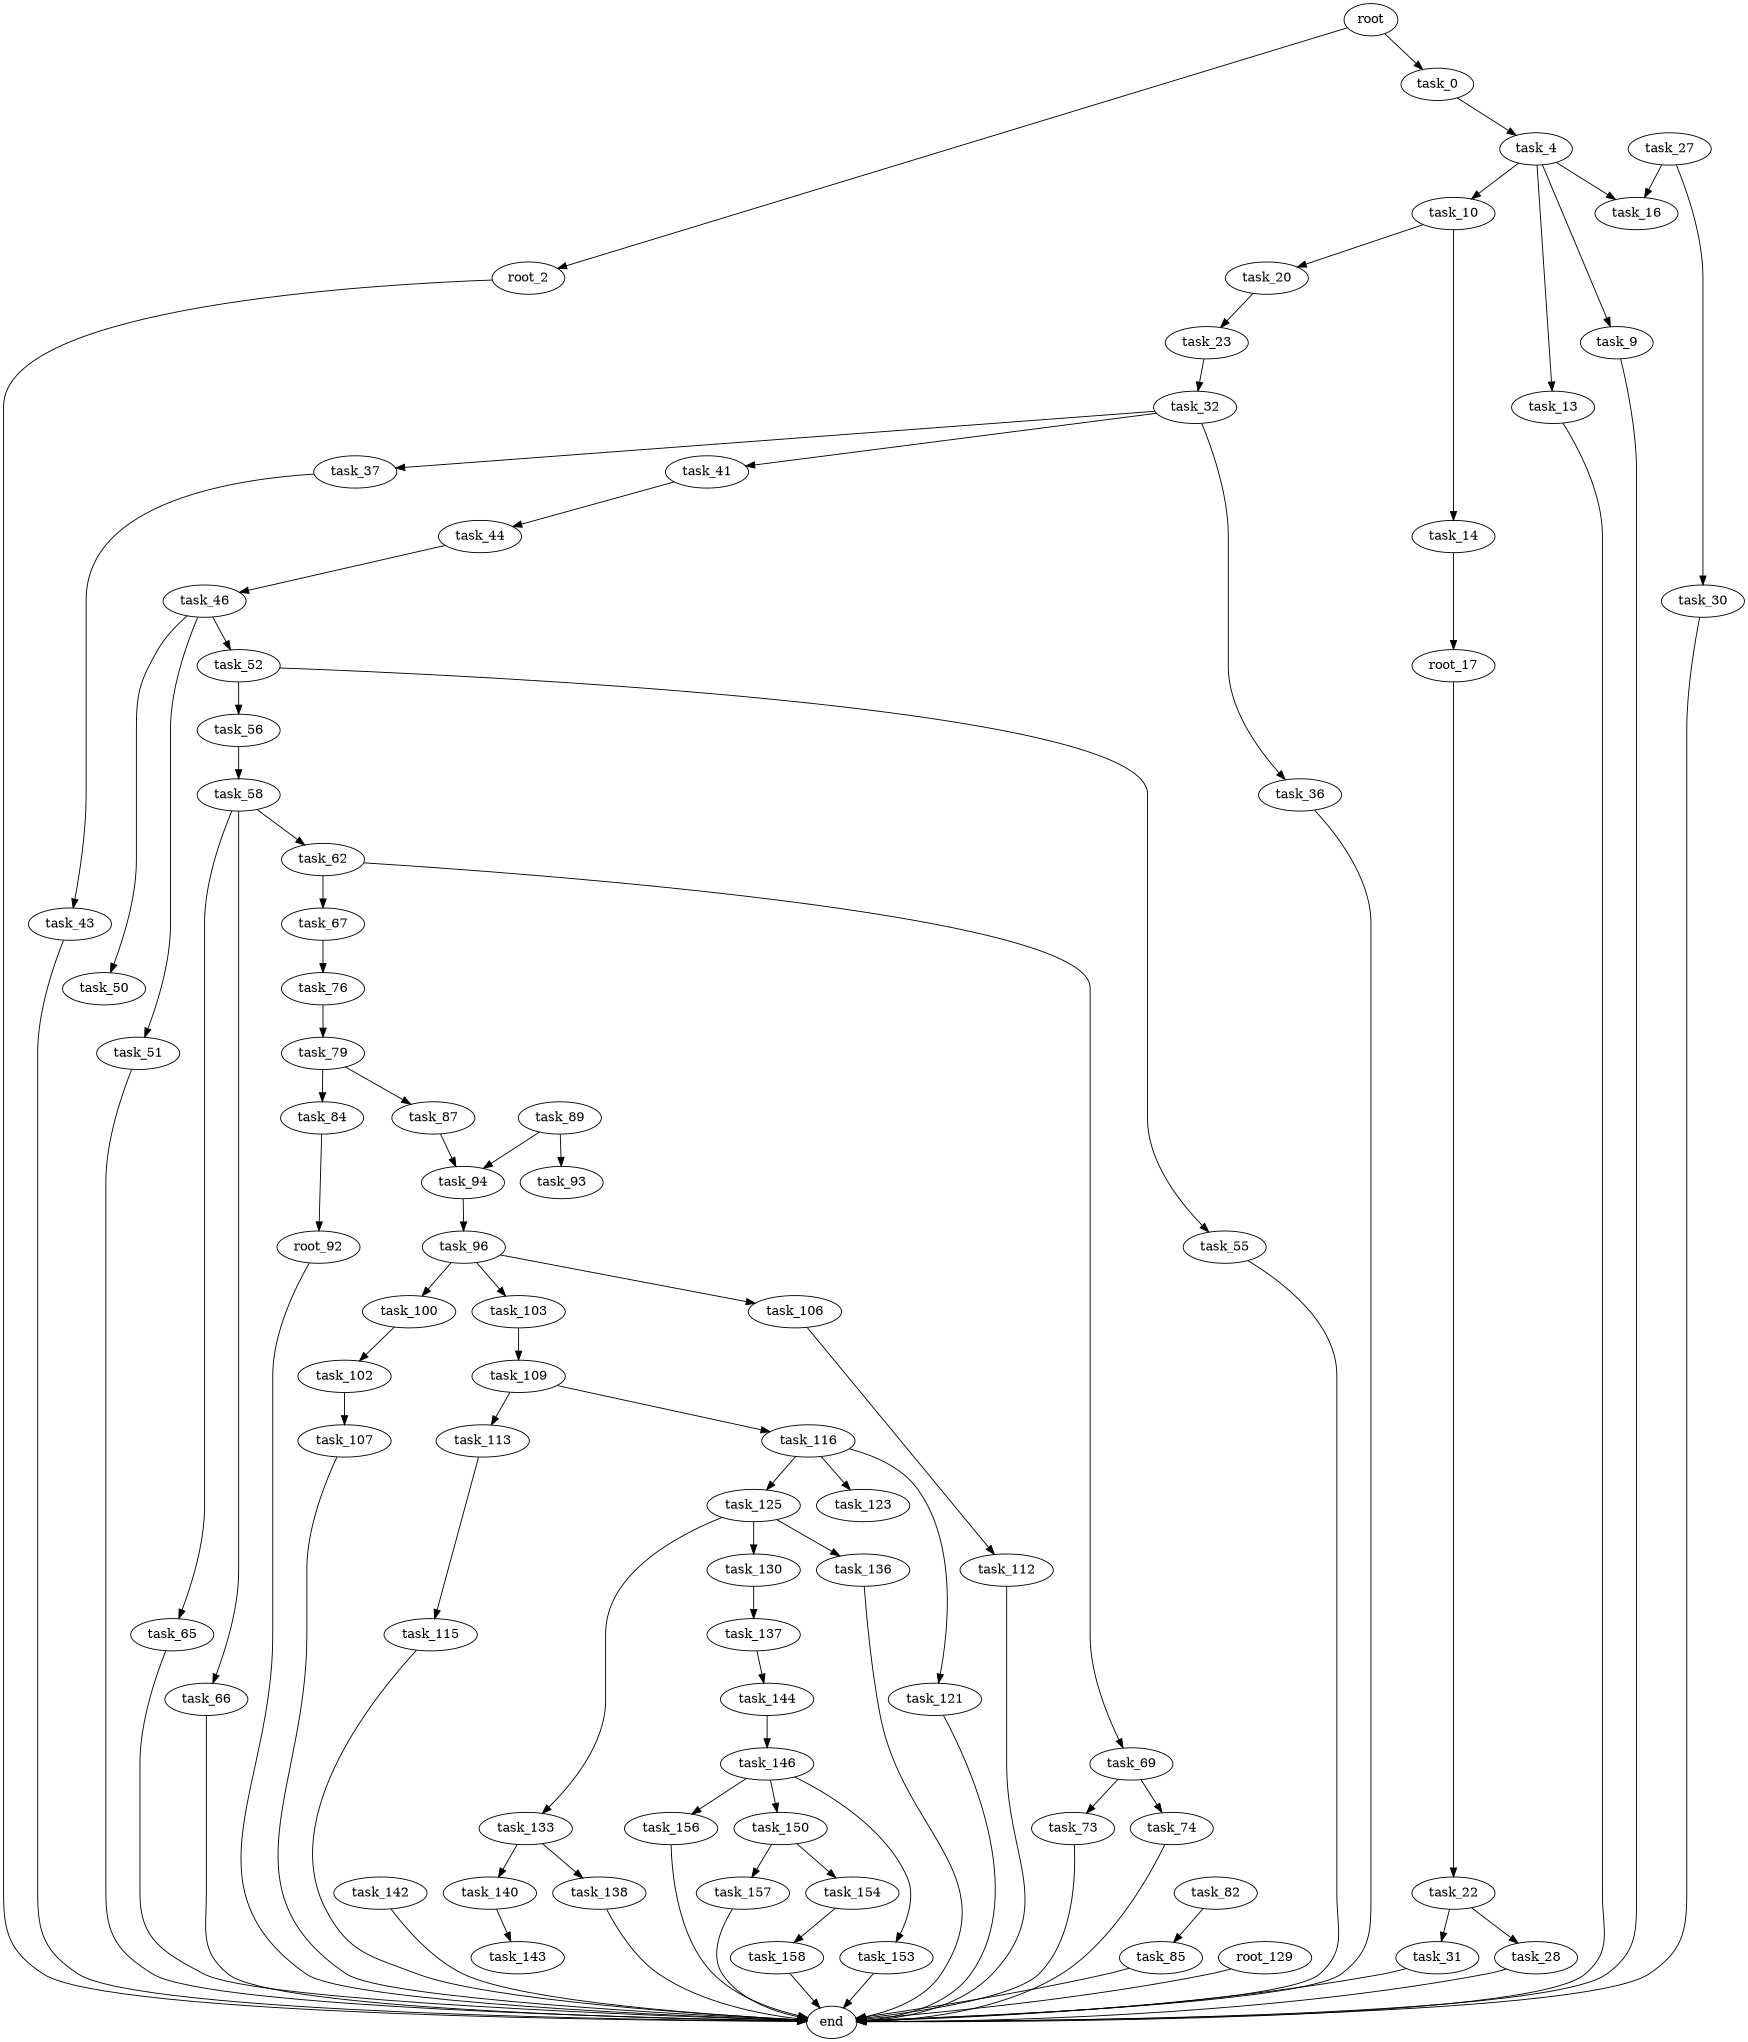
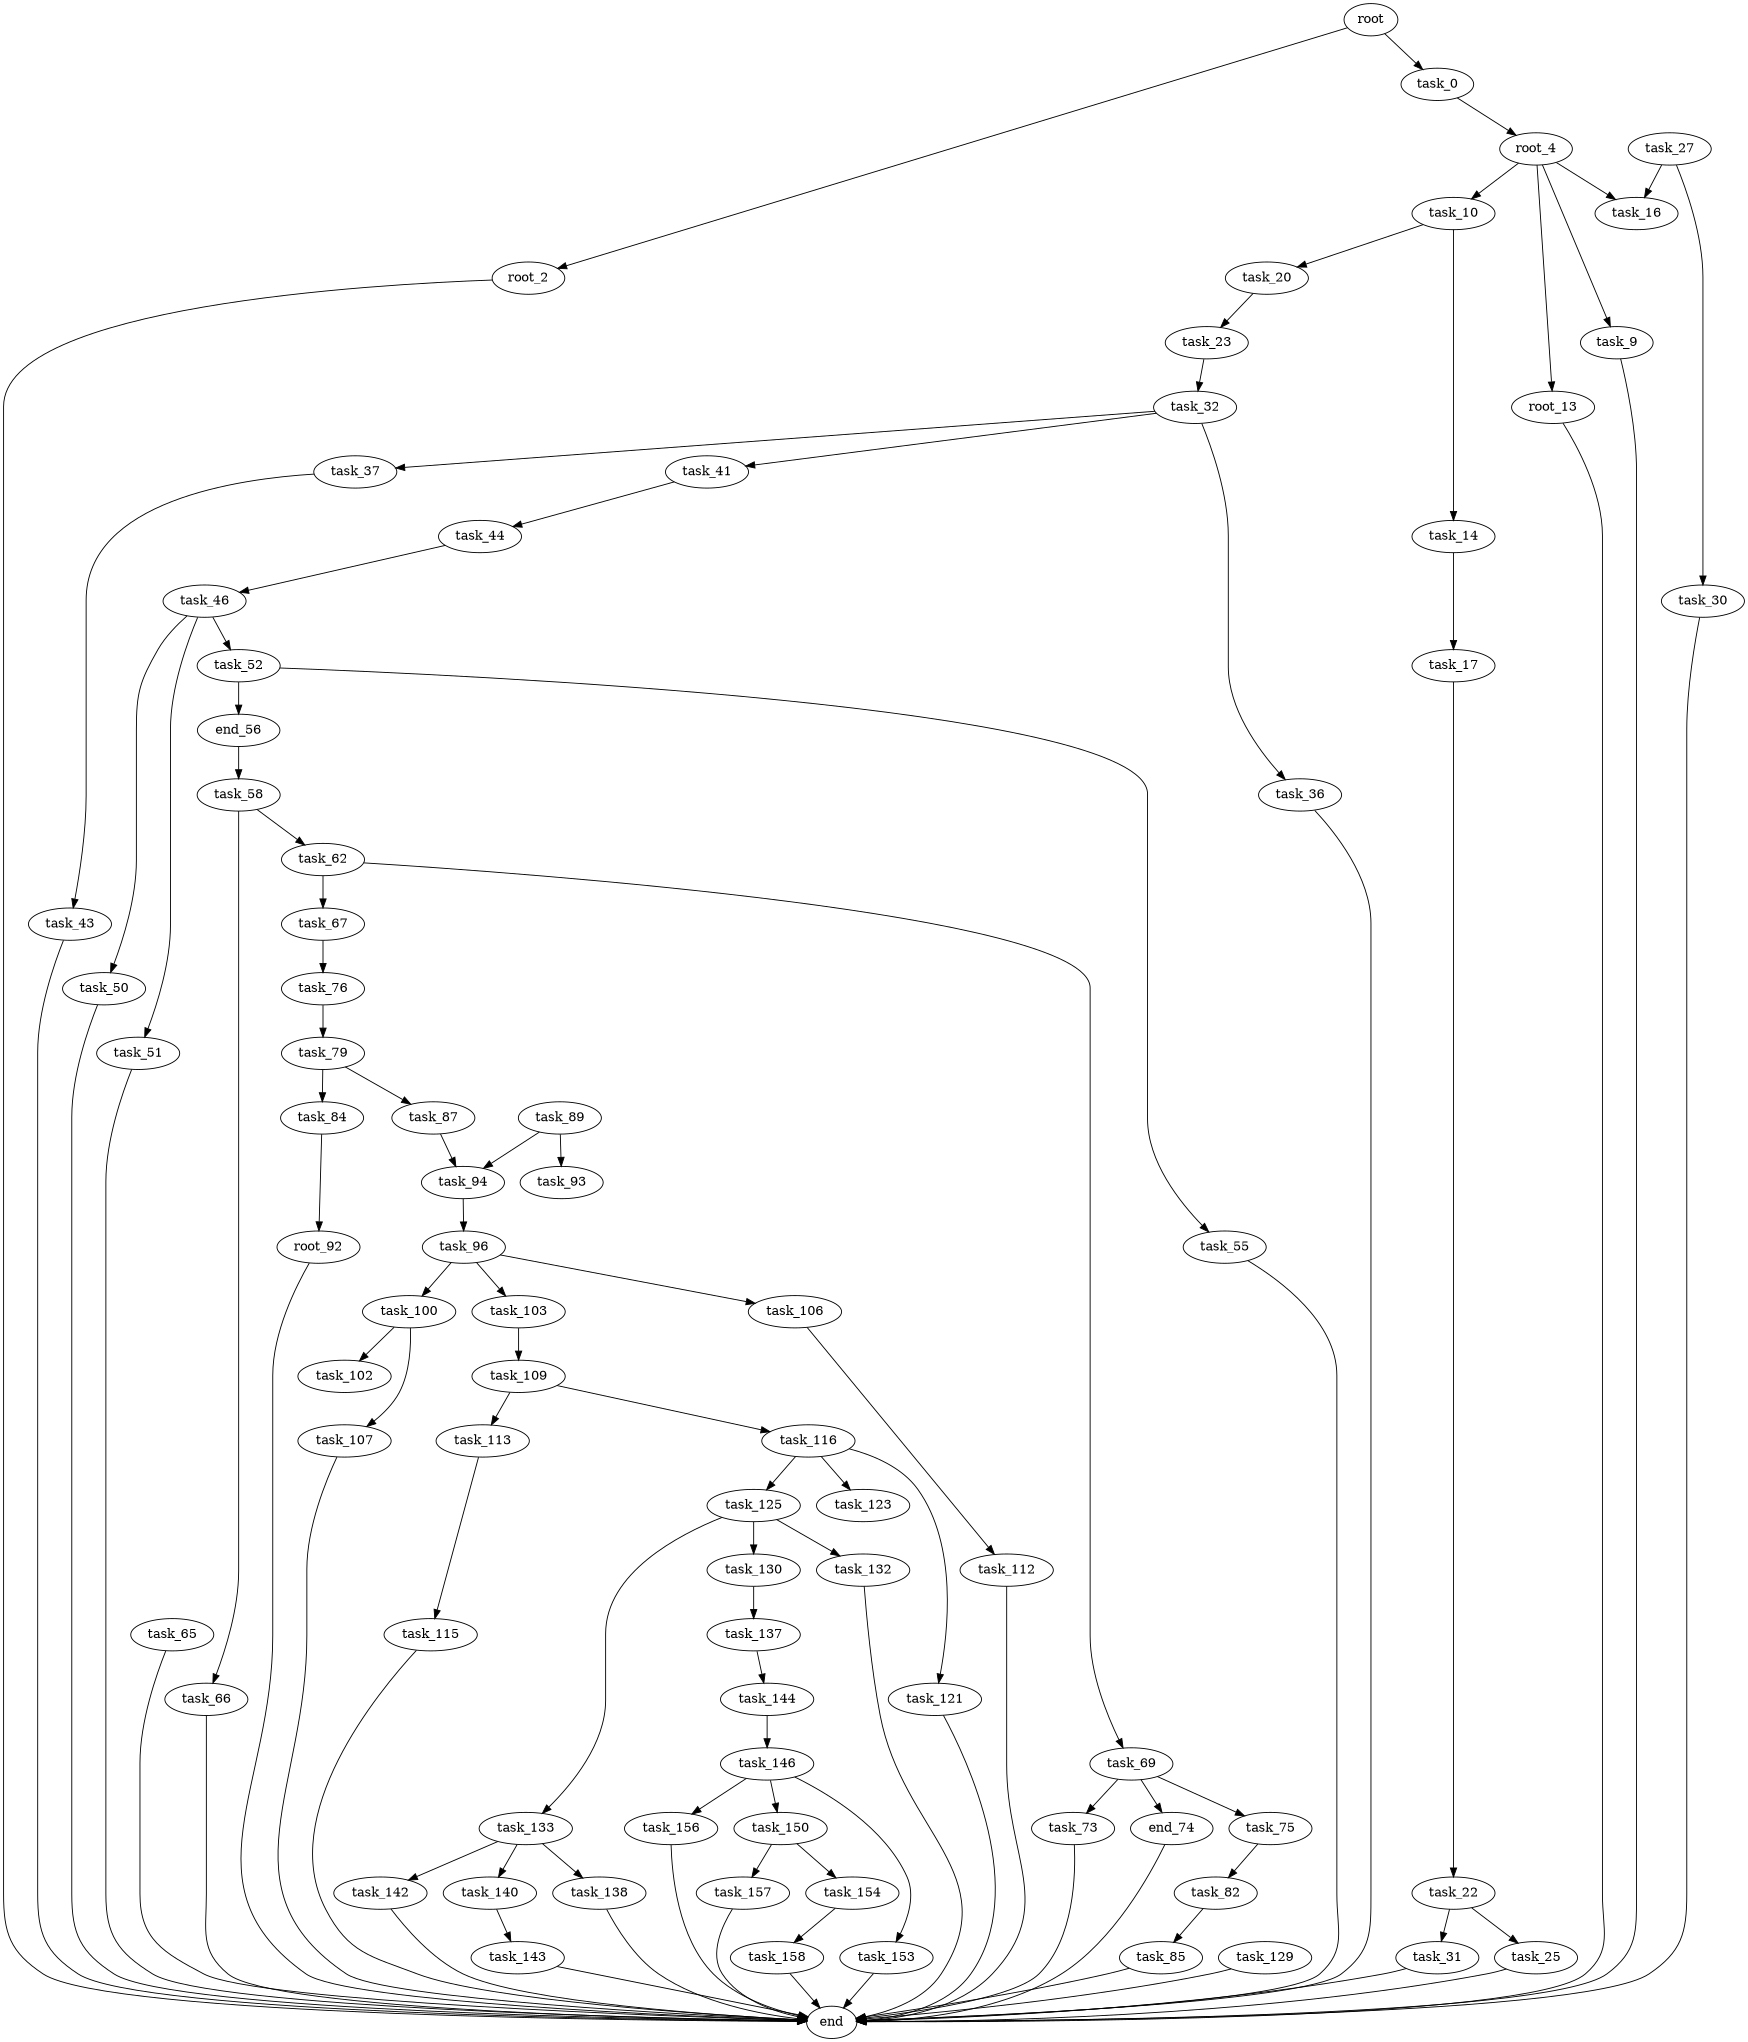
(1536, 149) -> (1536, 149)
(1553, 407) -> (1553, 407)
(1453, 666) -> (1453, 666)
(239, 730) -> (239, 730)
(205, 1210) -> none
(345, 1404) -> (405, 1380)
(863, 1570) -> (863, 1570)
(1172, 1829) -> (1172, 1829)
none -> (1270, 1829)
none -> (72, 1839)
none -> (457, 1859)
(1265, 1958) -> (1265, 1958)
(1536, 1958) -> (1536, 1958)
none -> (672, 1989)
